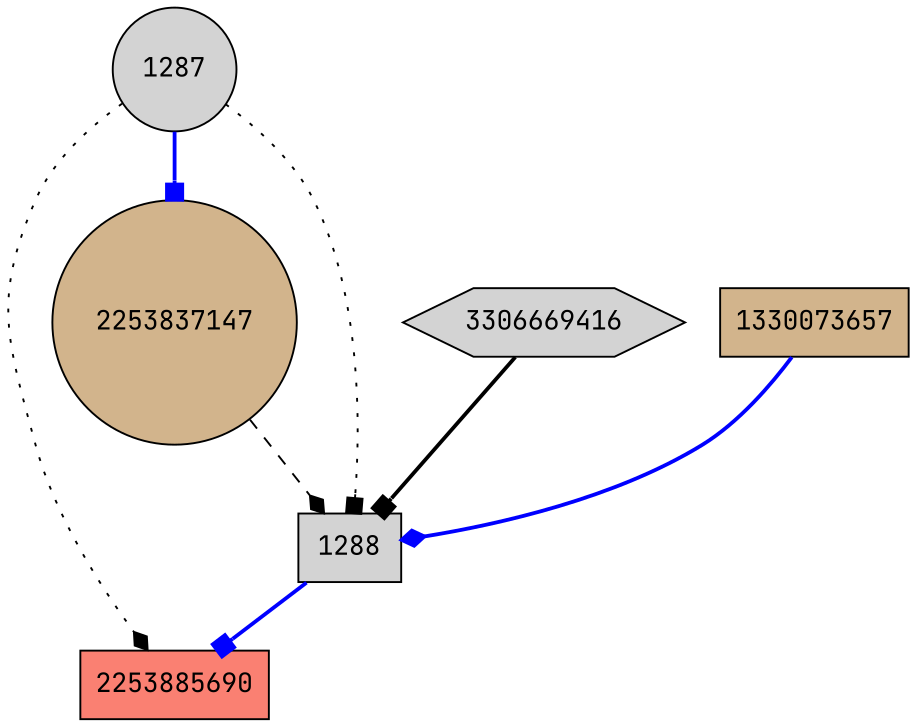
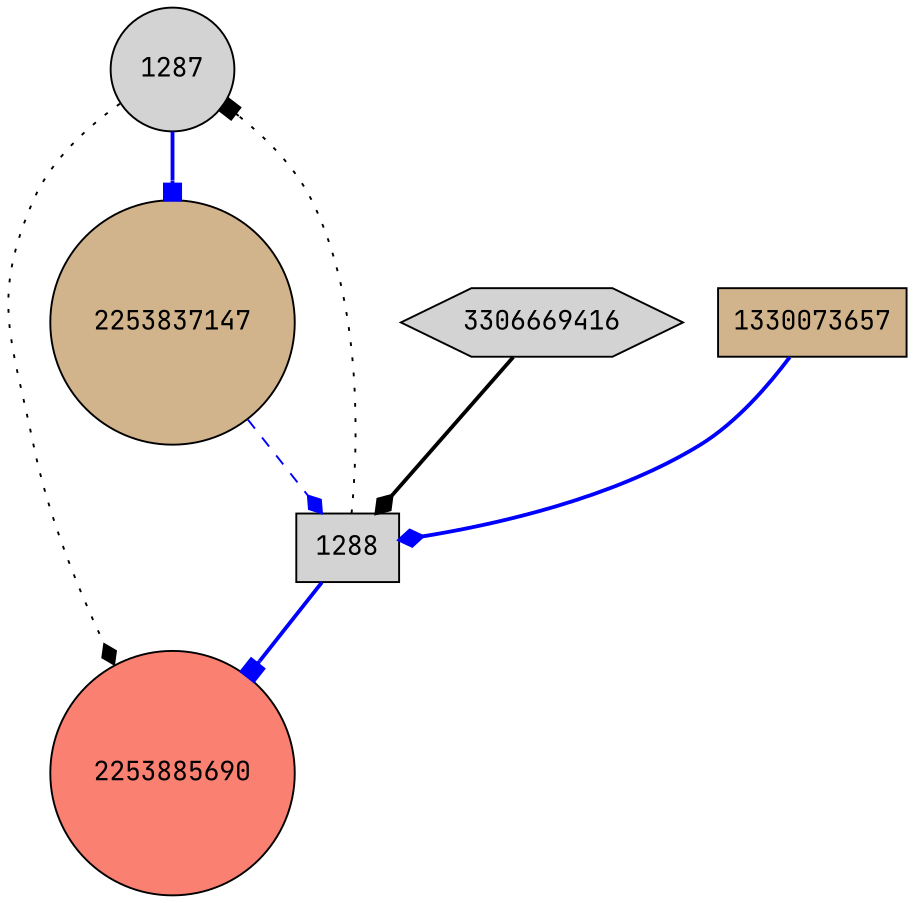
(342, 280) -> (343, 299)
(453, 428) -> (453, 426)
(280, 457) -> (278, 457)
(175, 685) -> (173, 773)
